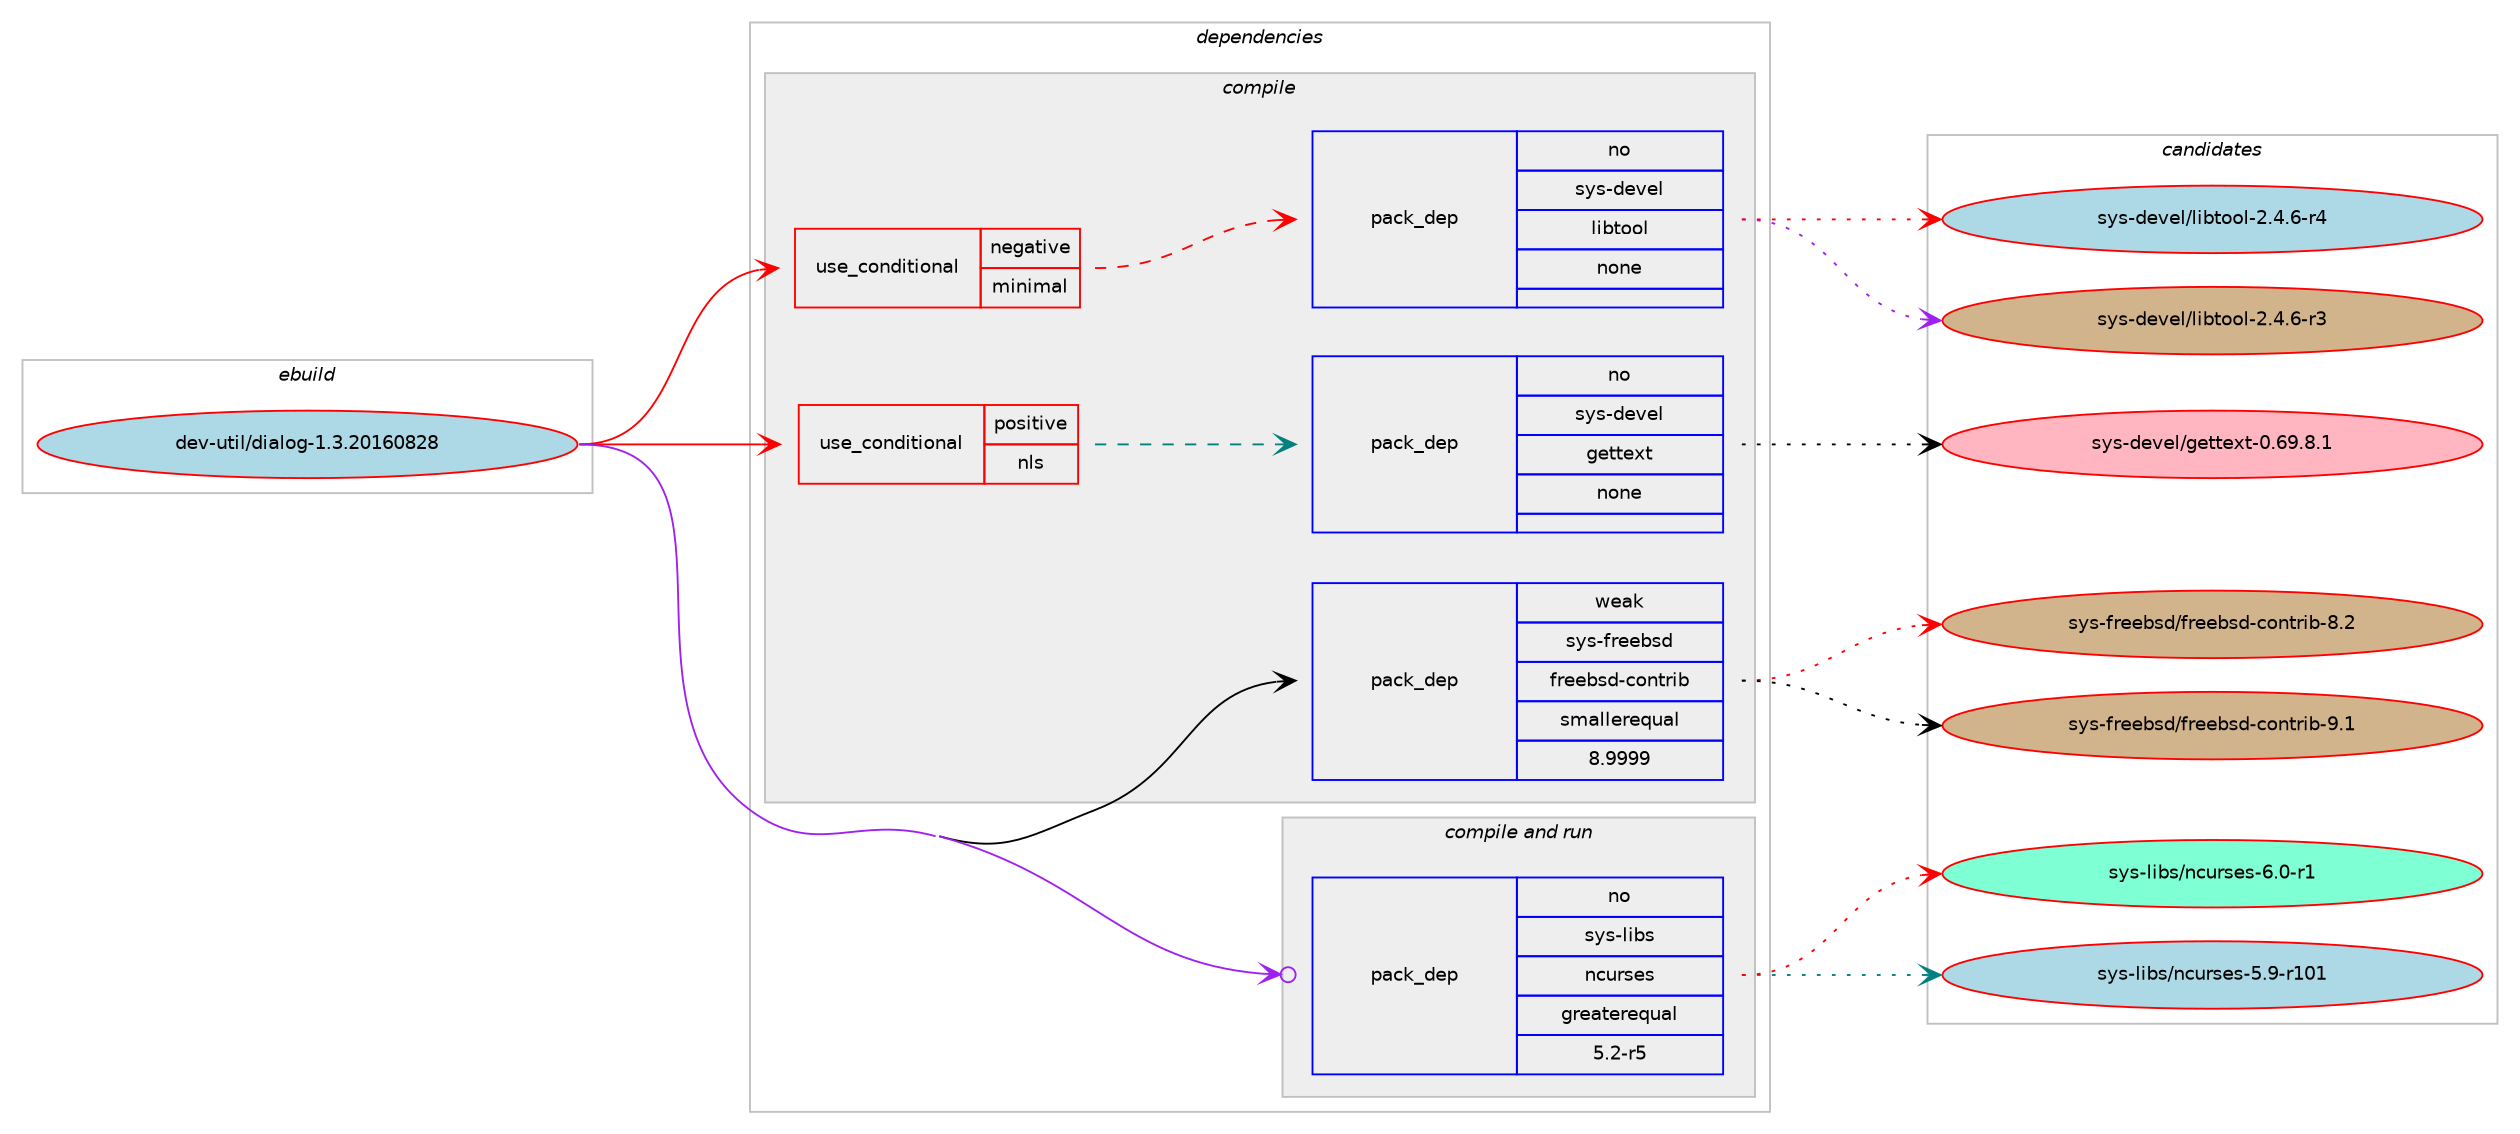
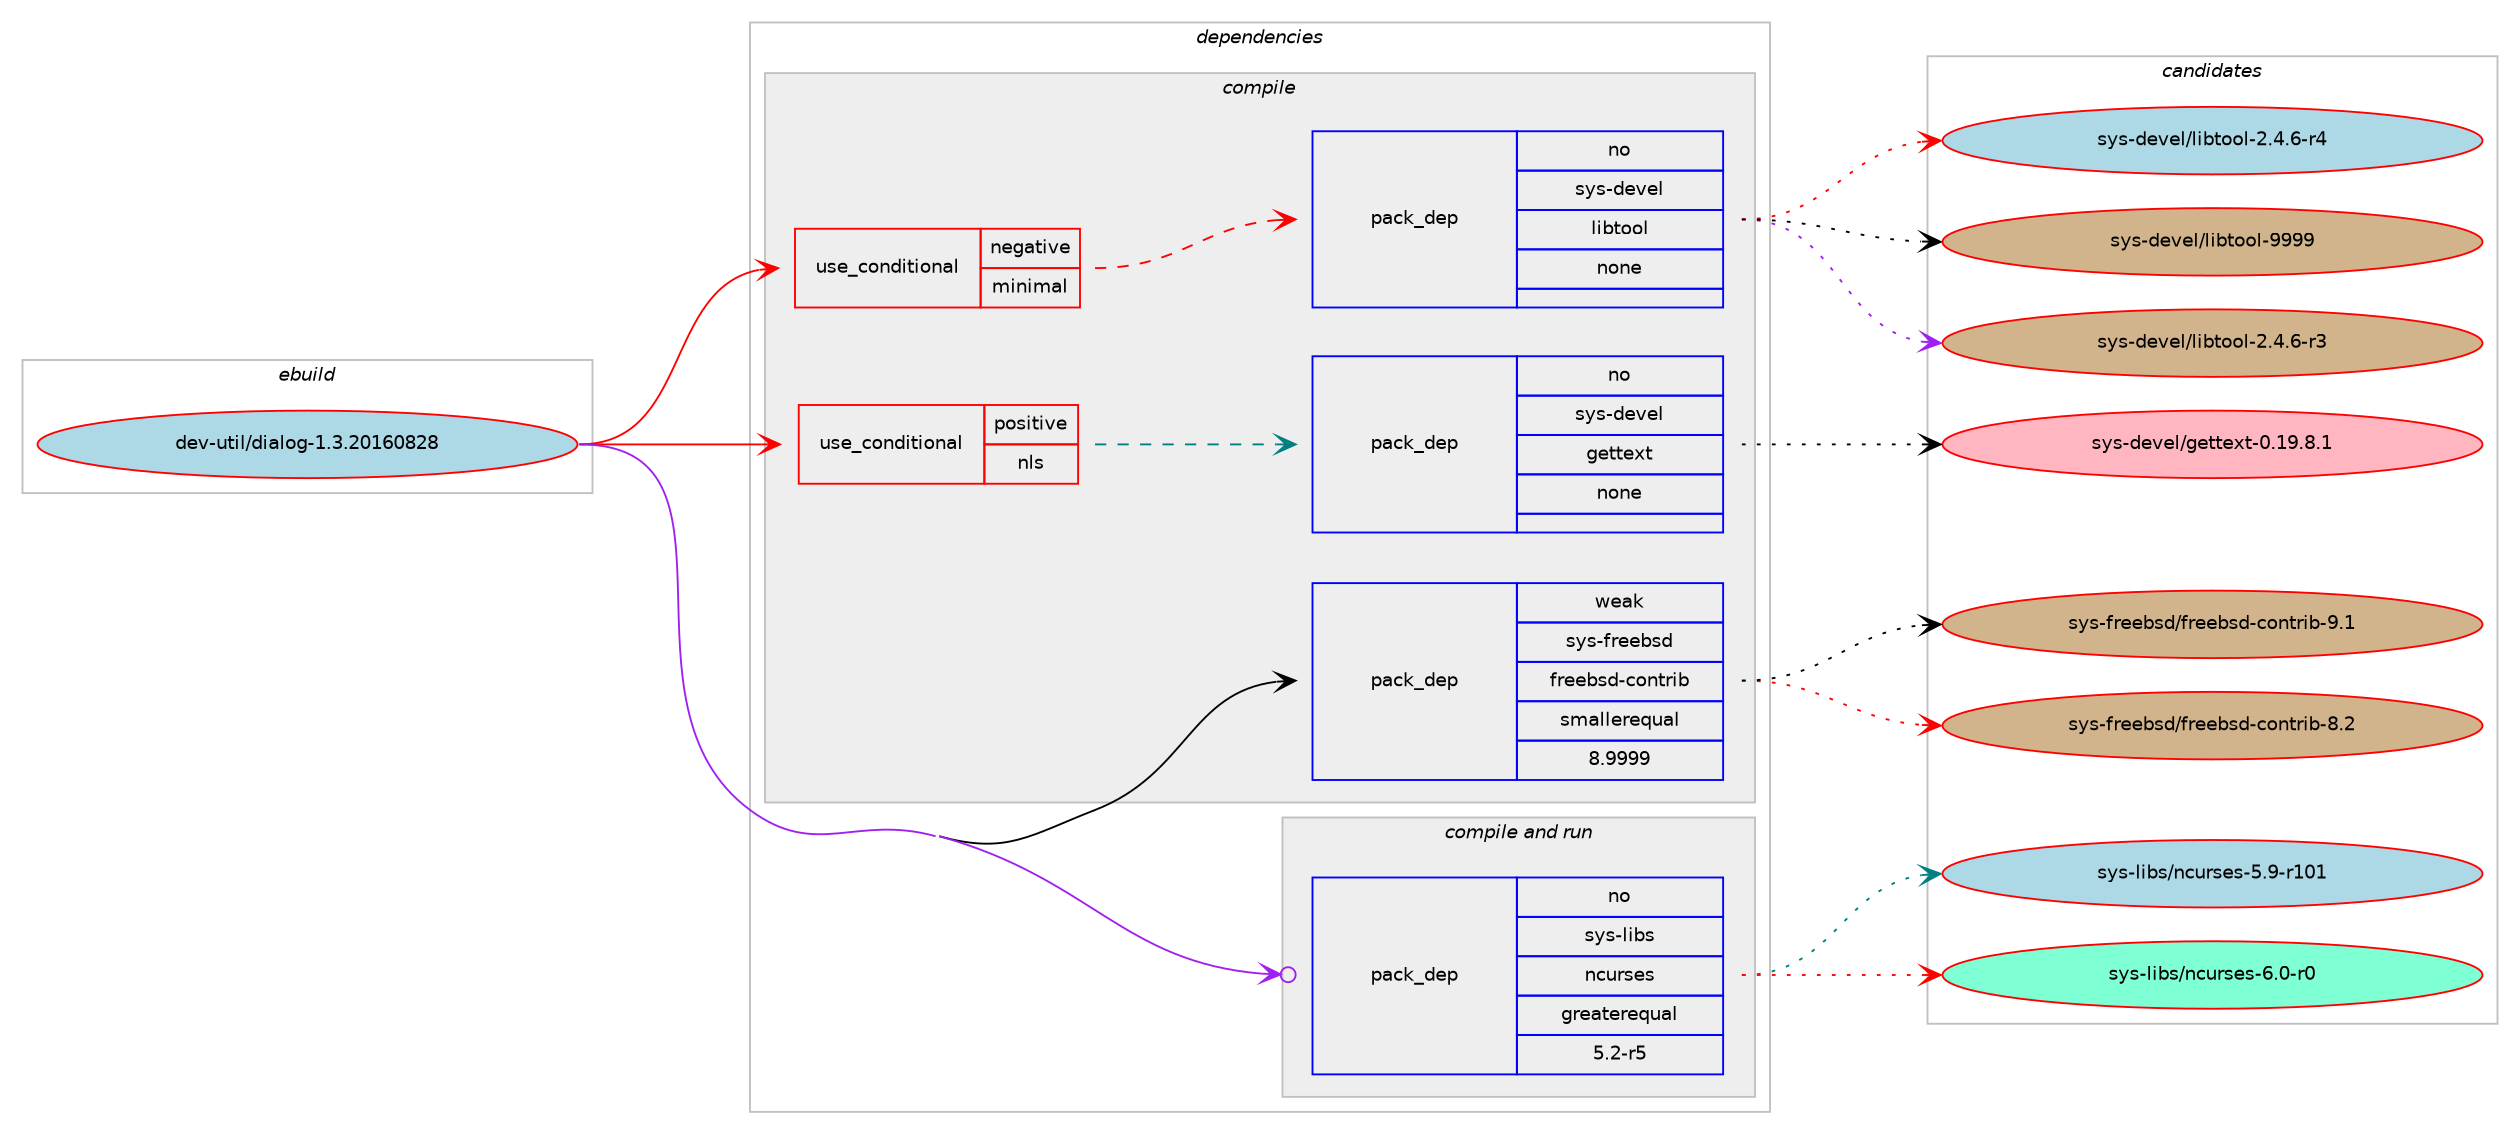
none -> (2212, 242)
(2212, 444) -> (2212, 444)
(2212, 874) -> (2212, 975)
